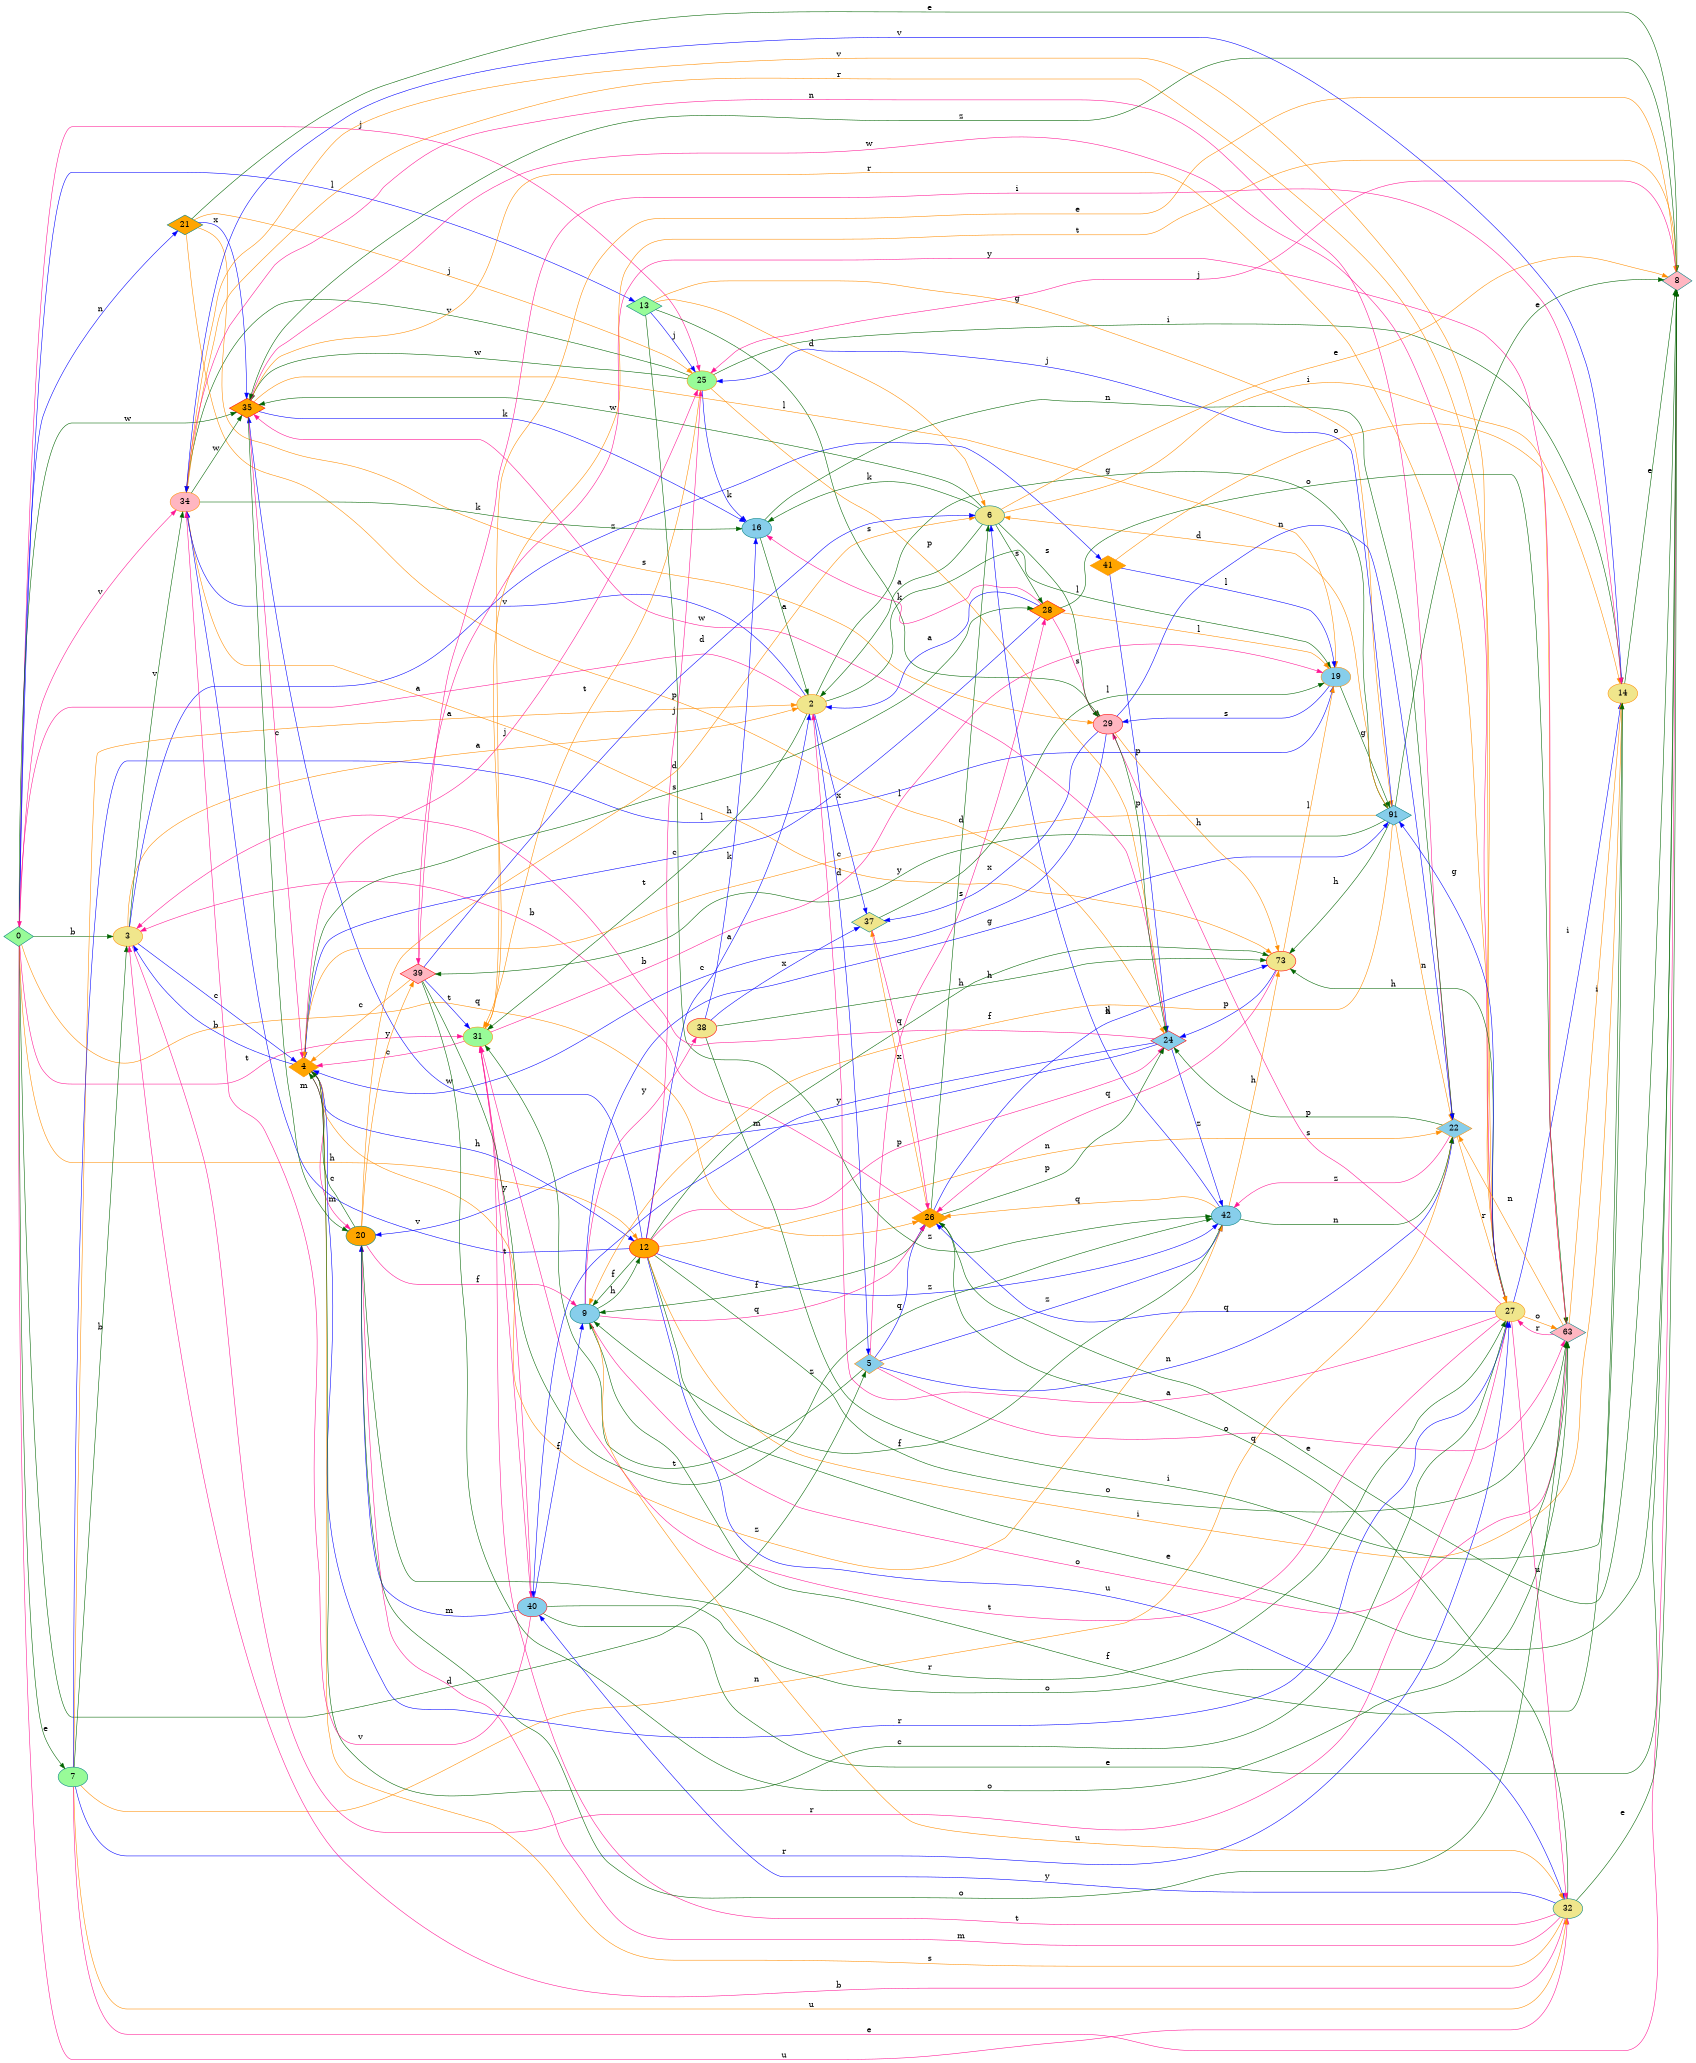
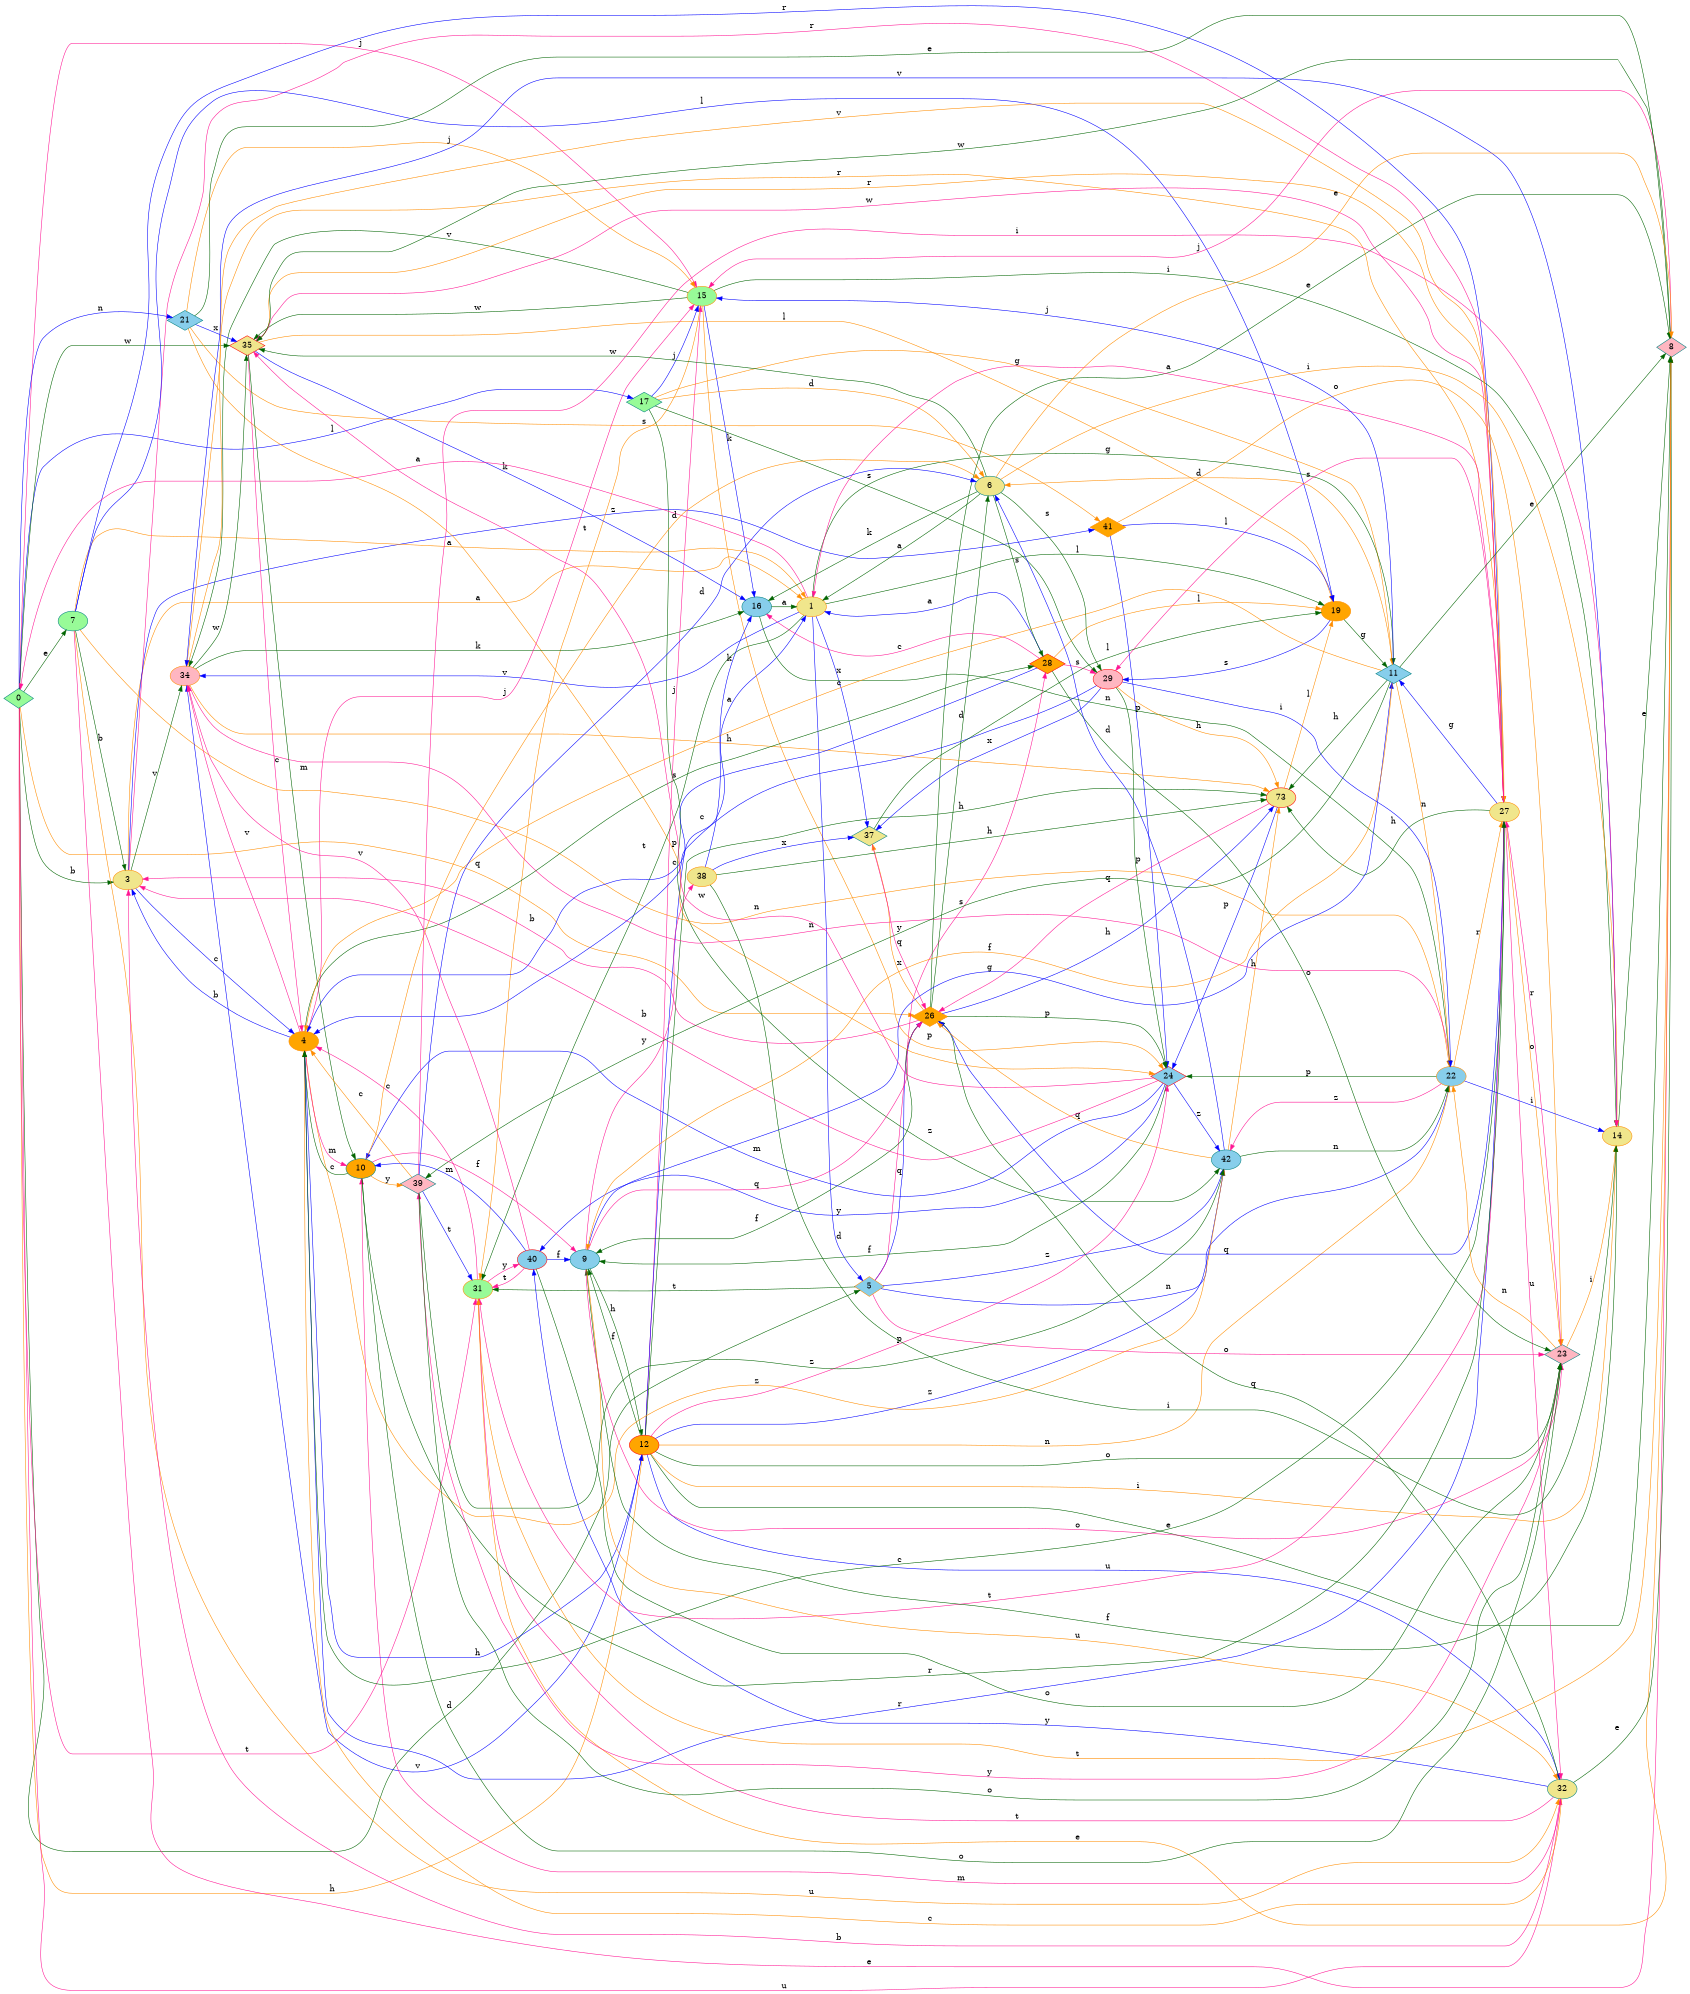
(961, 117) -> (961, 145)
(185, 225) -> (185, 320)
(644, 306) -> (644, 402)
(702, 381) -> (702, 296)
(247, 408) -> (247, 346)
(1281, 525) -> (1281, 707)
(558, 548) -> (637, 425)
(900, 598) -> (900, 647)
(1336, 677) -> (1336, 611)
(43, 700) -> (239, 863)
(812, 704) -> (812, 607)
(899, 803) -> none
(1394, 815) -> (1394, 674)
(346, 914) -> none
(418, 974) -> (418, 1184)
(1573, 1007) -> (1532, 1105)
(702, 1028) -> (702, 877)
(304, 1067) -> (304, 1041)
(1454, 1128) -> (1451, 1076)
(361, 1236) -> (361, 1169)
(1568, 1333) -> (1562, 1355)
(932, 1444) -> (923, 1252)
(1655, 1615) -> none
(930, 1959) -> (930, 1919)
